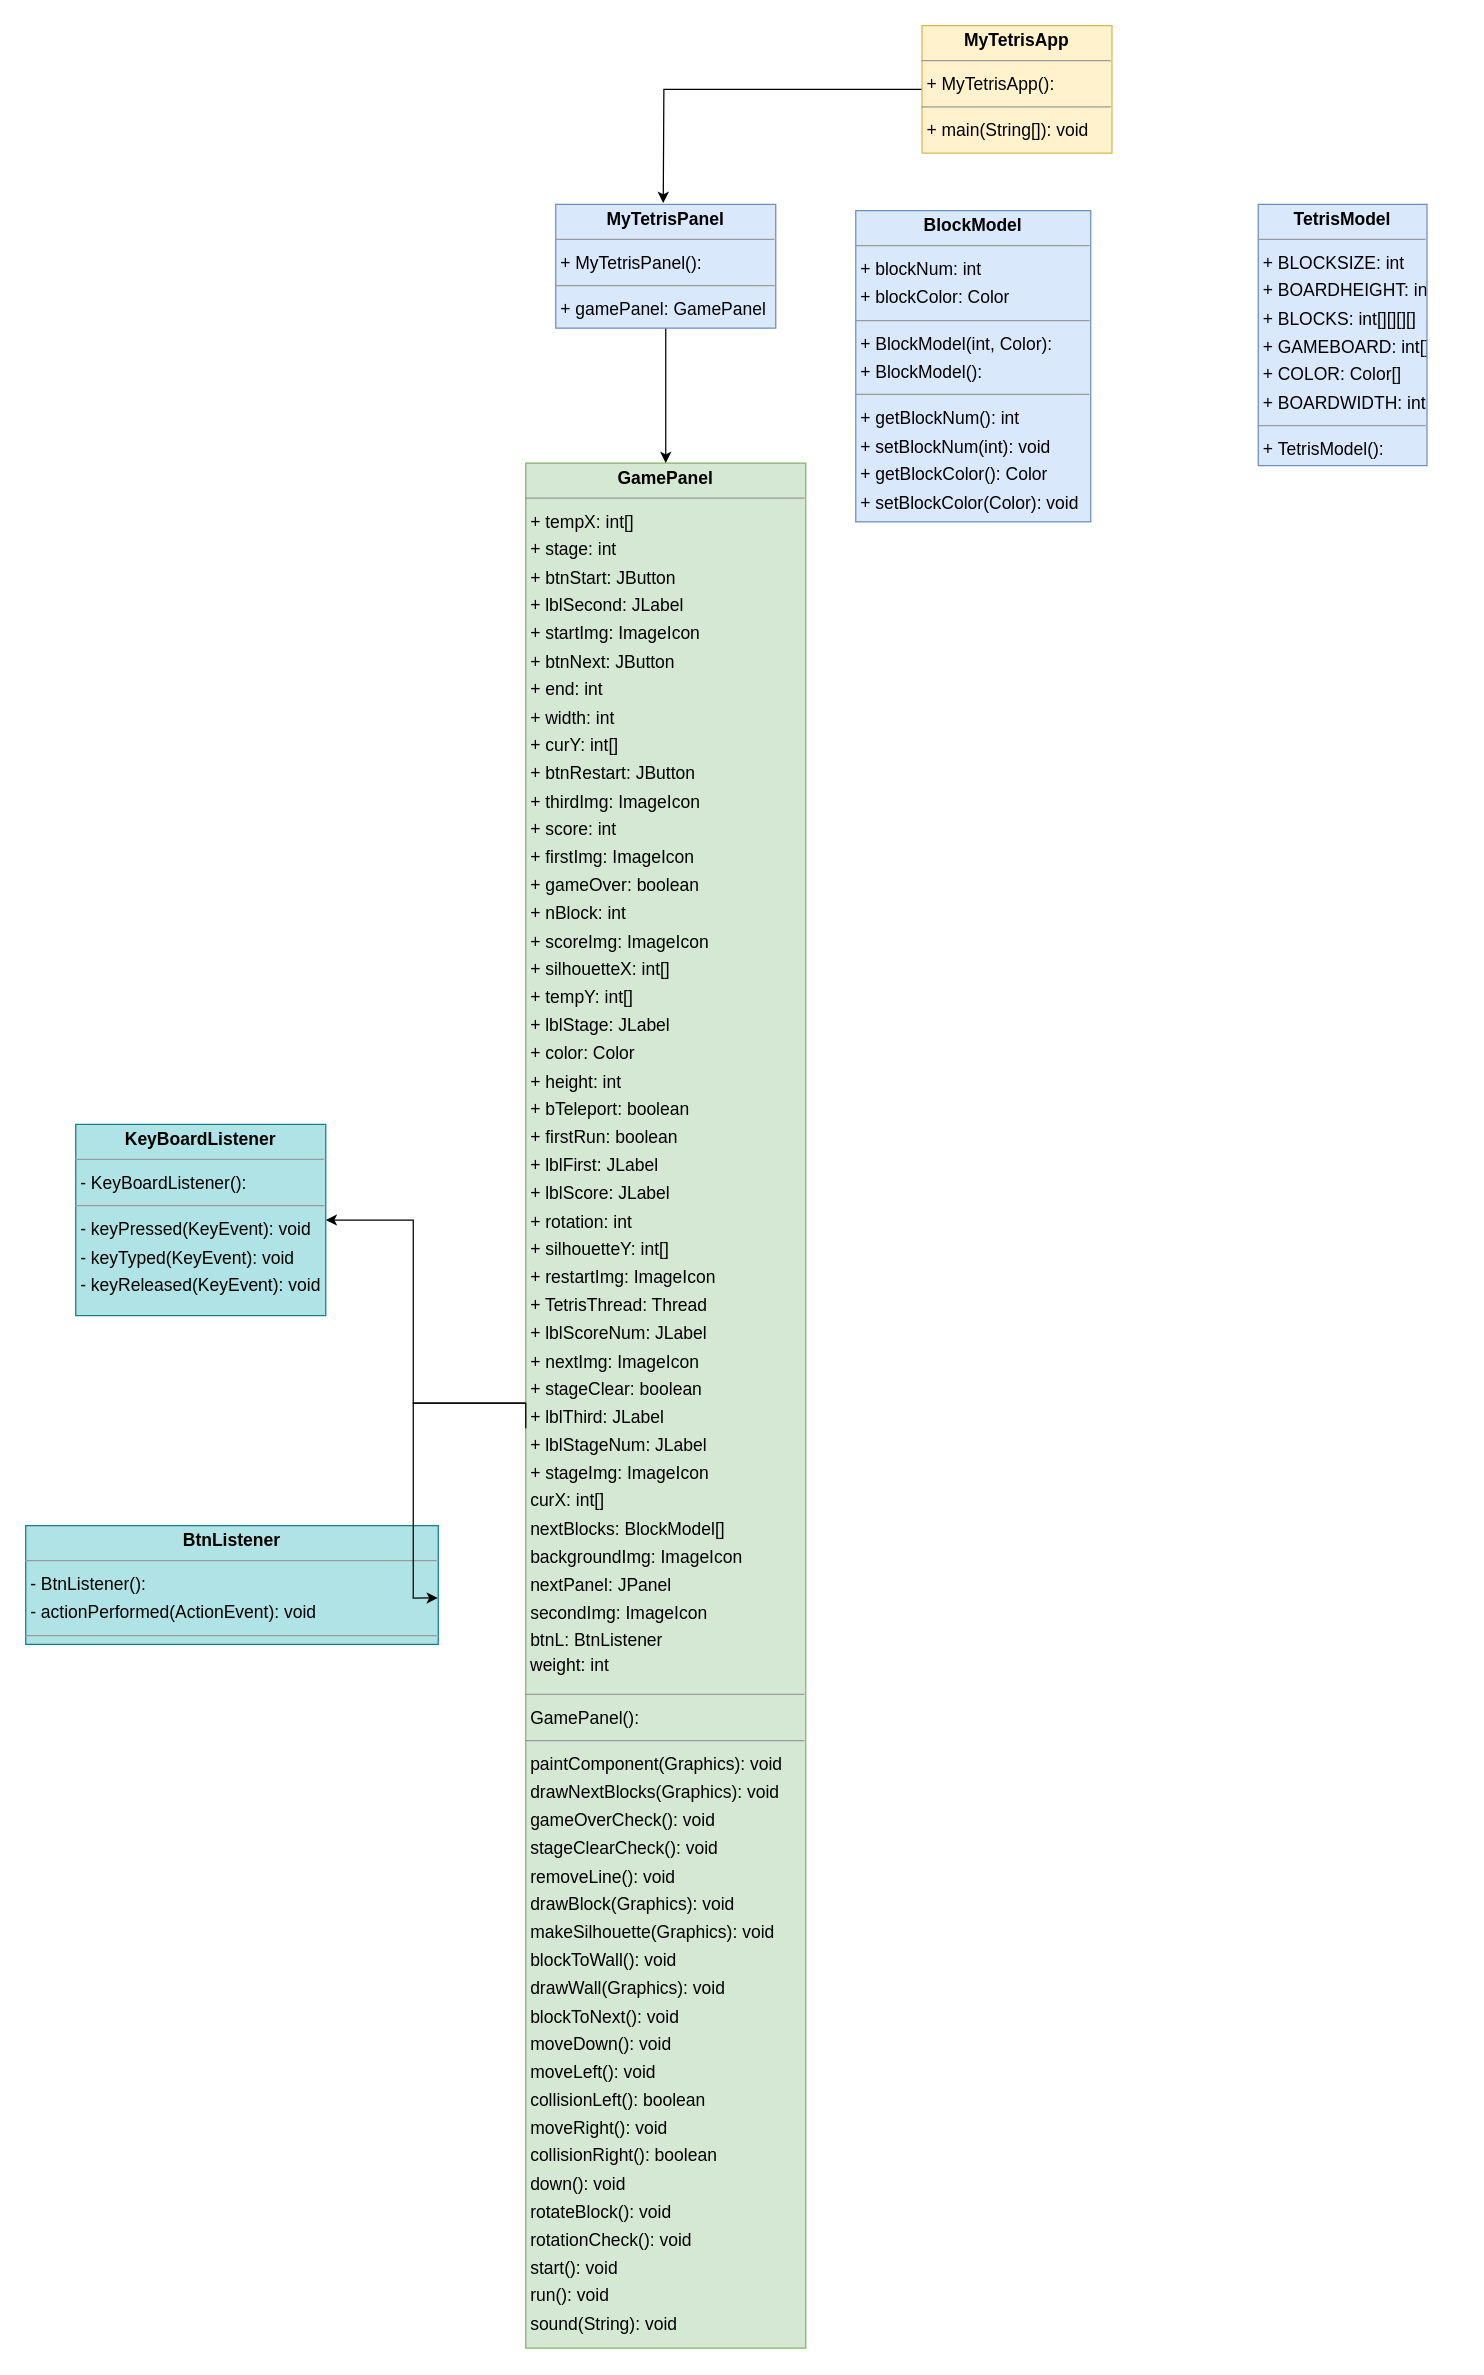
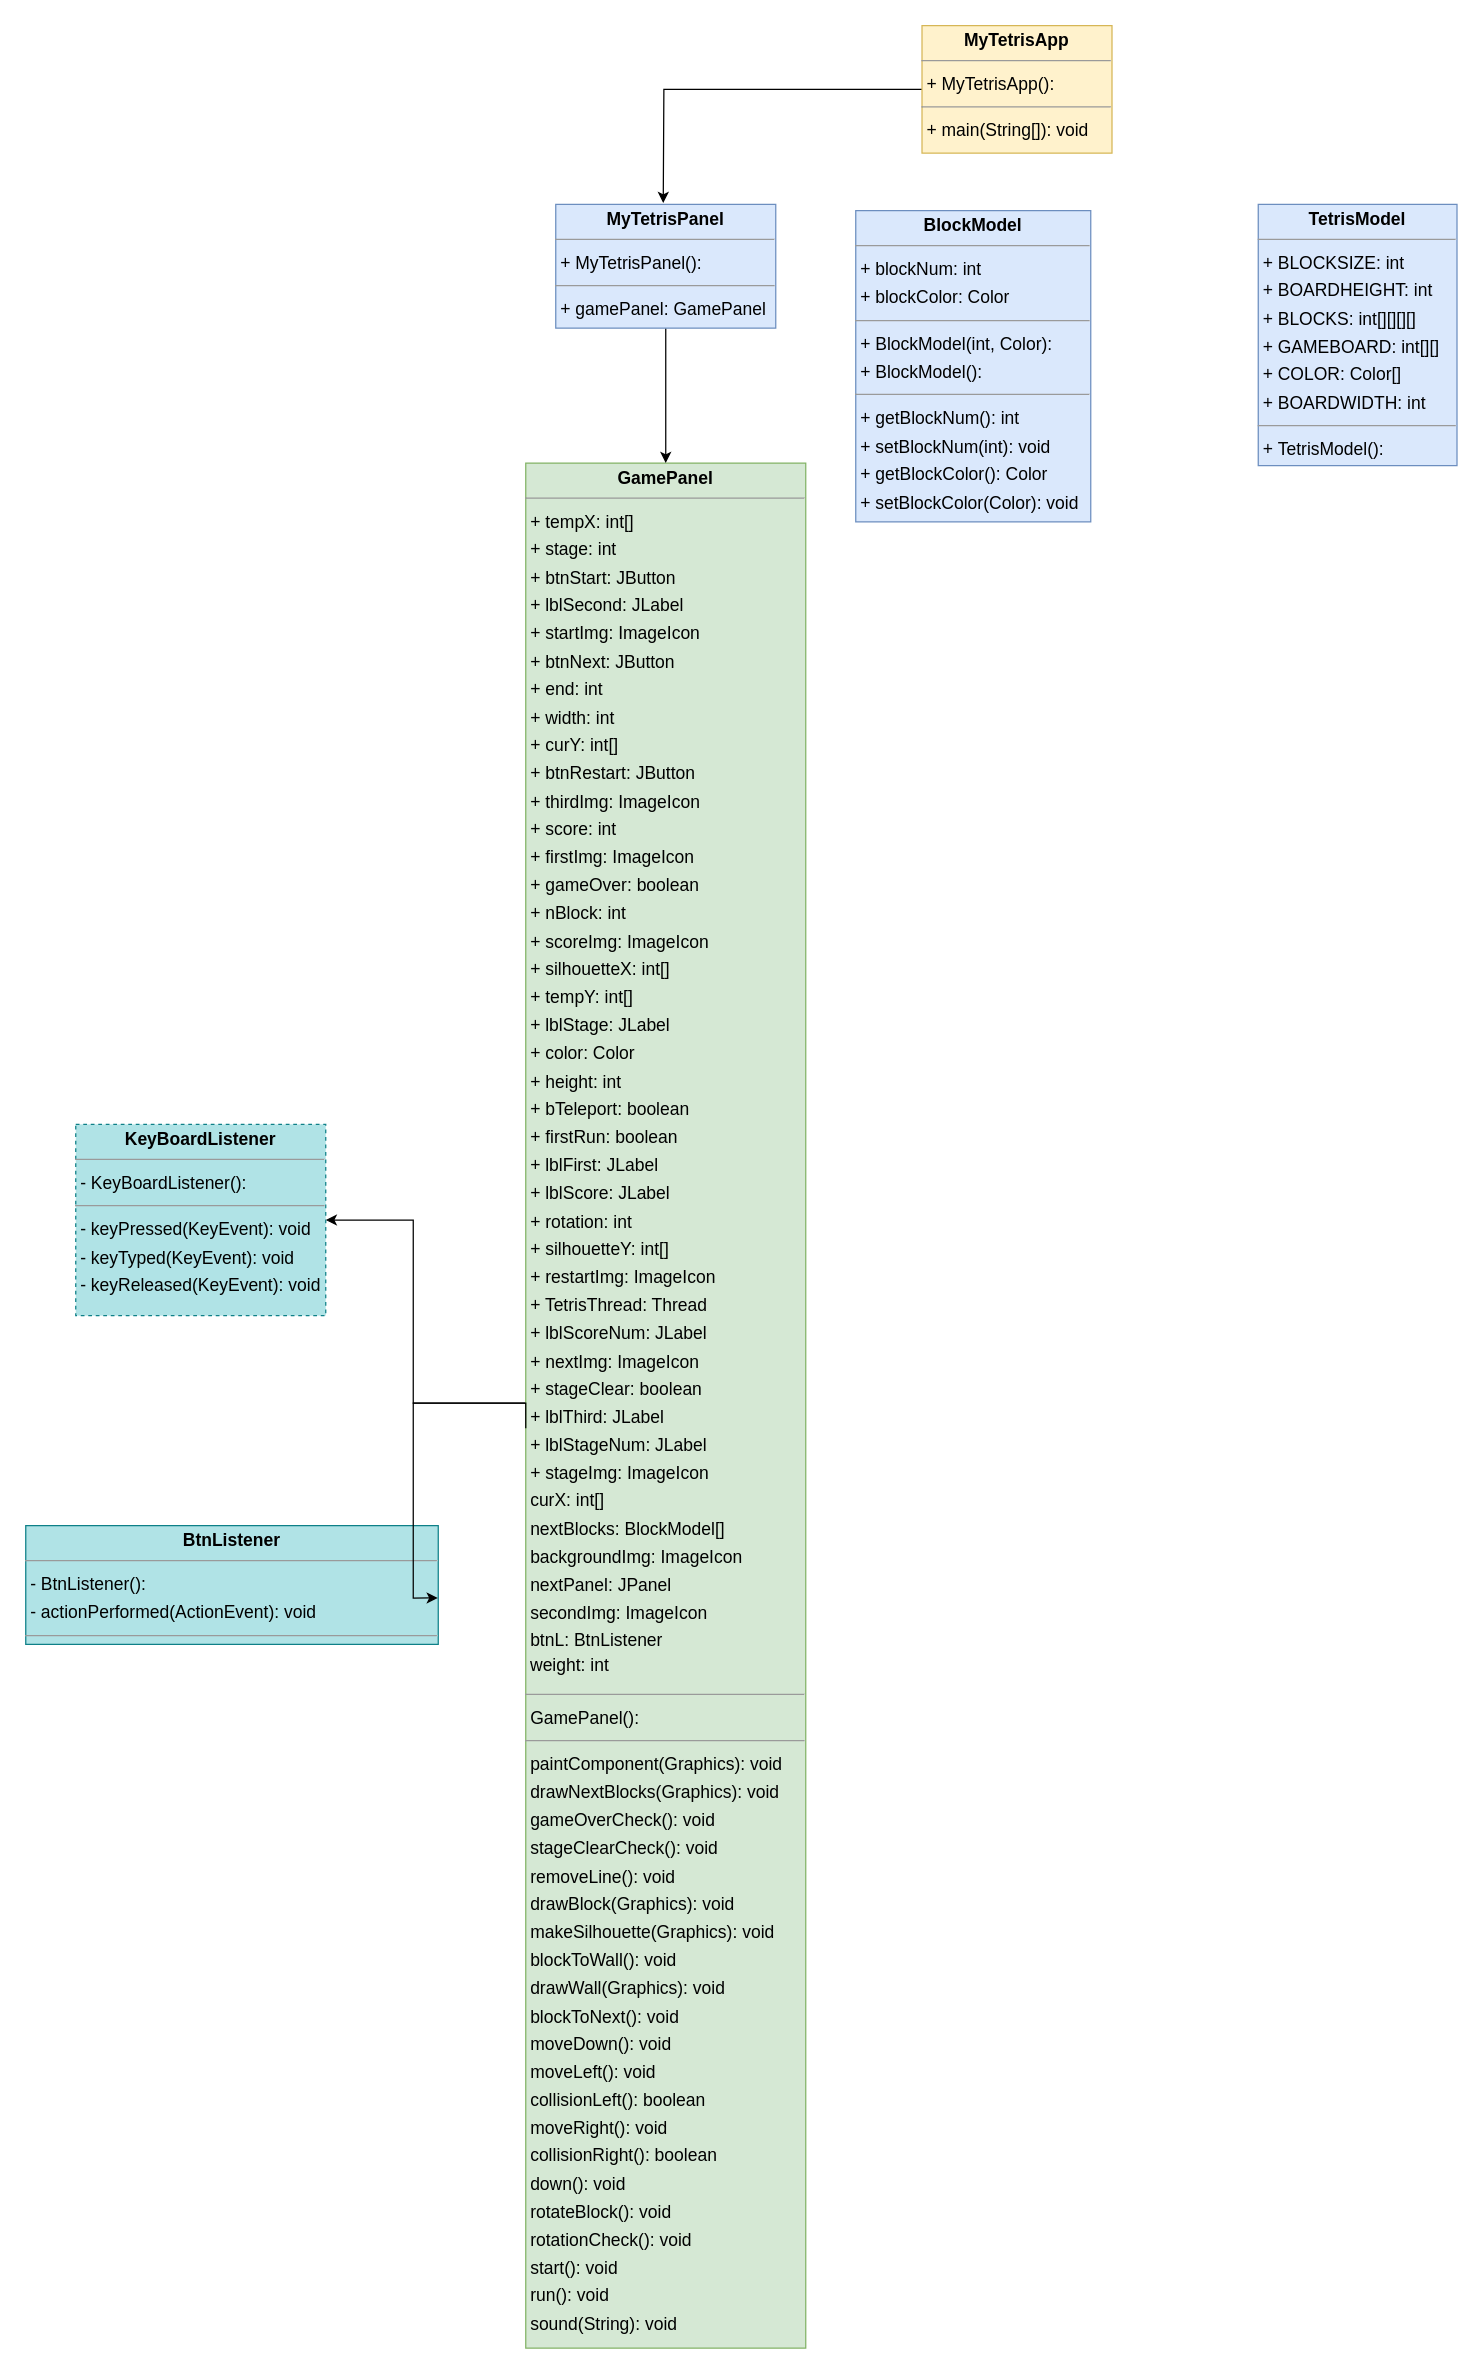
(1343, 335) -> (1358, 335)
(201, 1220) -> (201, 1220)
